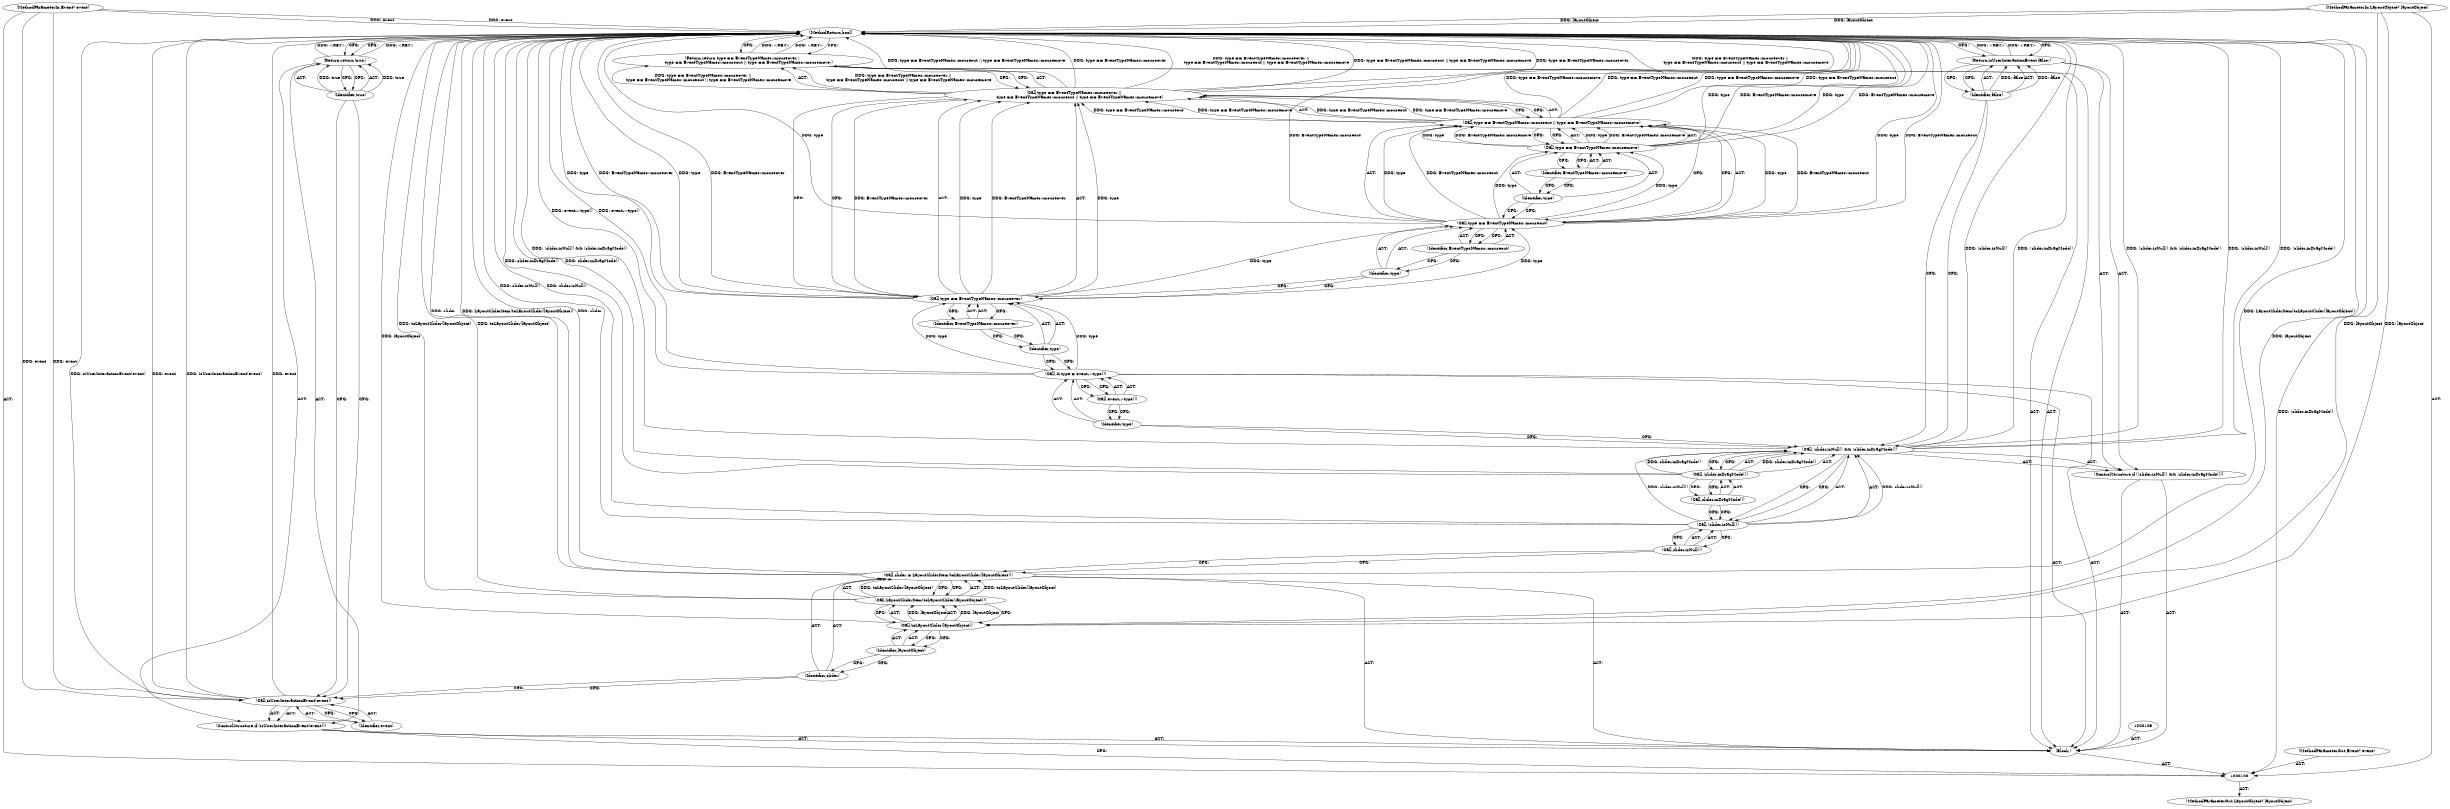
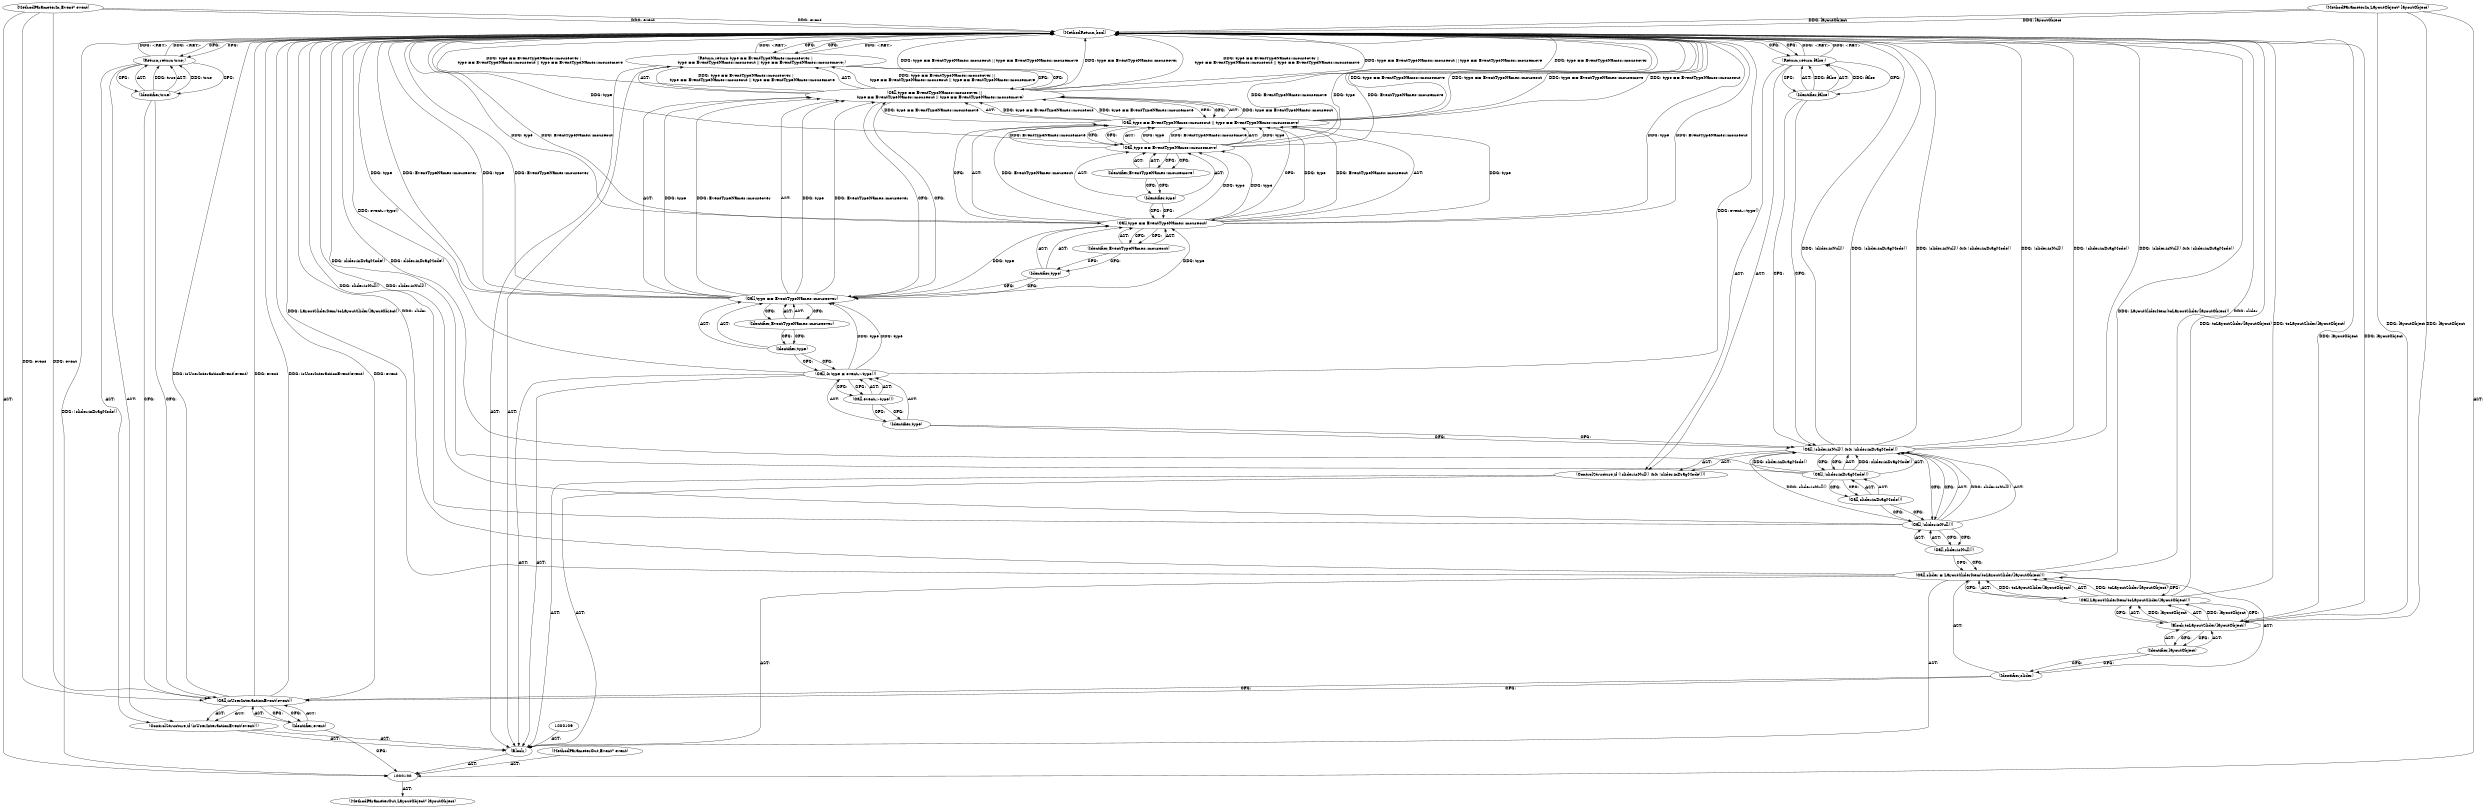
(2011, 61) -> (1804, 61)
(937, 626) -> (2208, 626)
(1272, 760) -> (361, 747)
